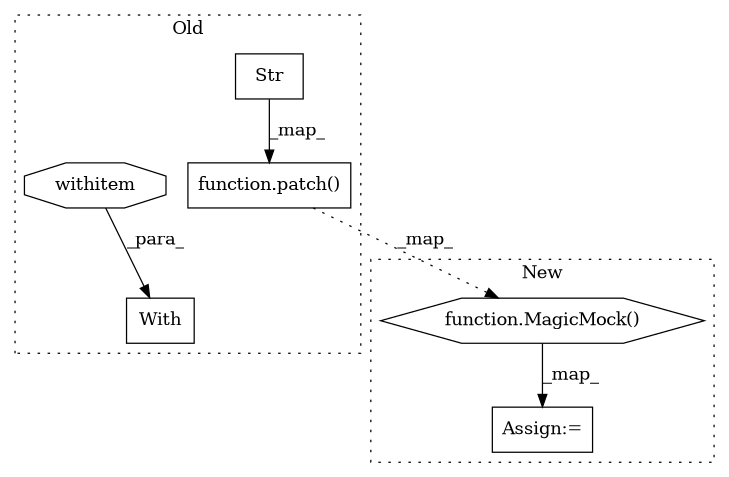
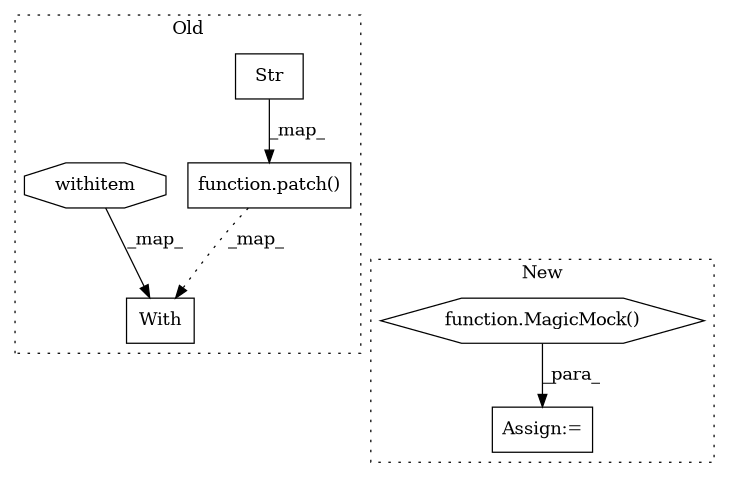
(155, 240) -> (155, 240)
(400, 250) -> (214, 247)
(571, 375) -> (571, 375)
